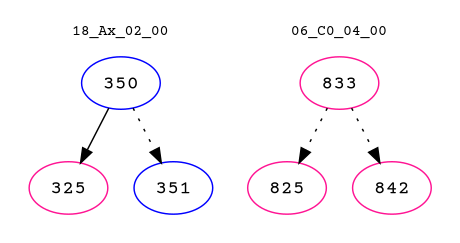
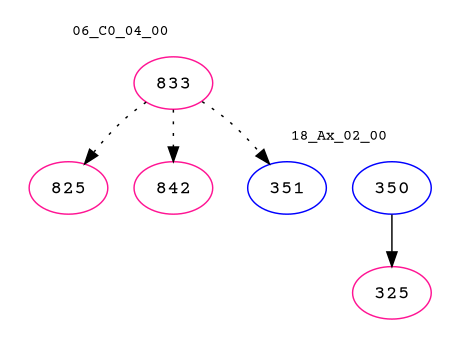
(144, 129) -> (245, 137)
